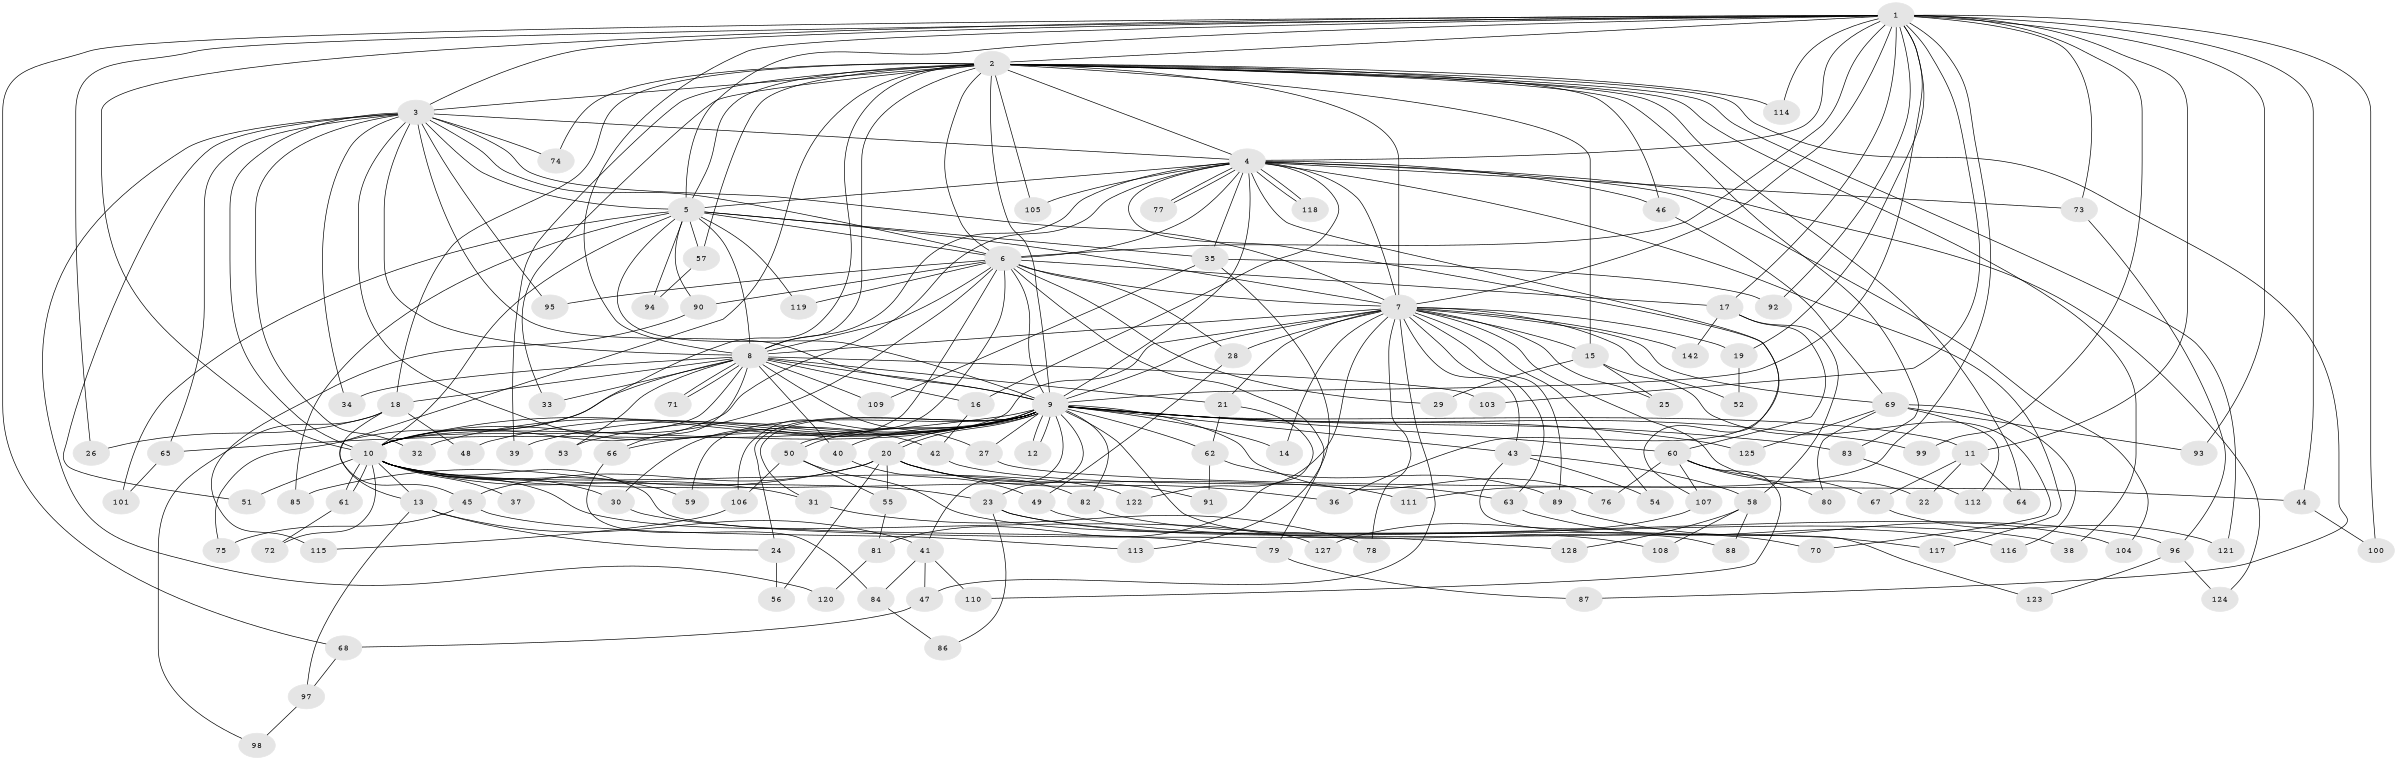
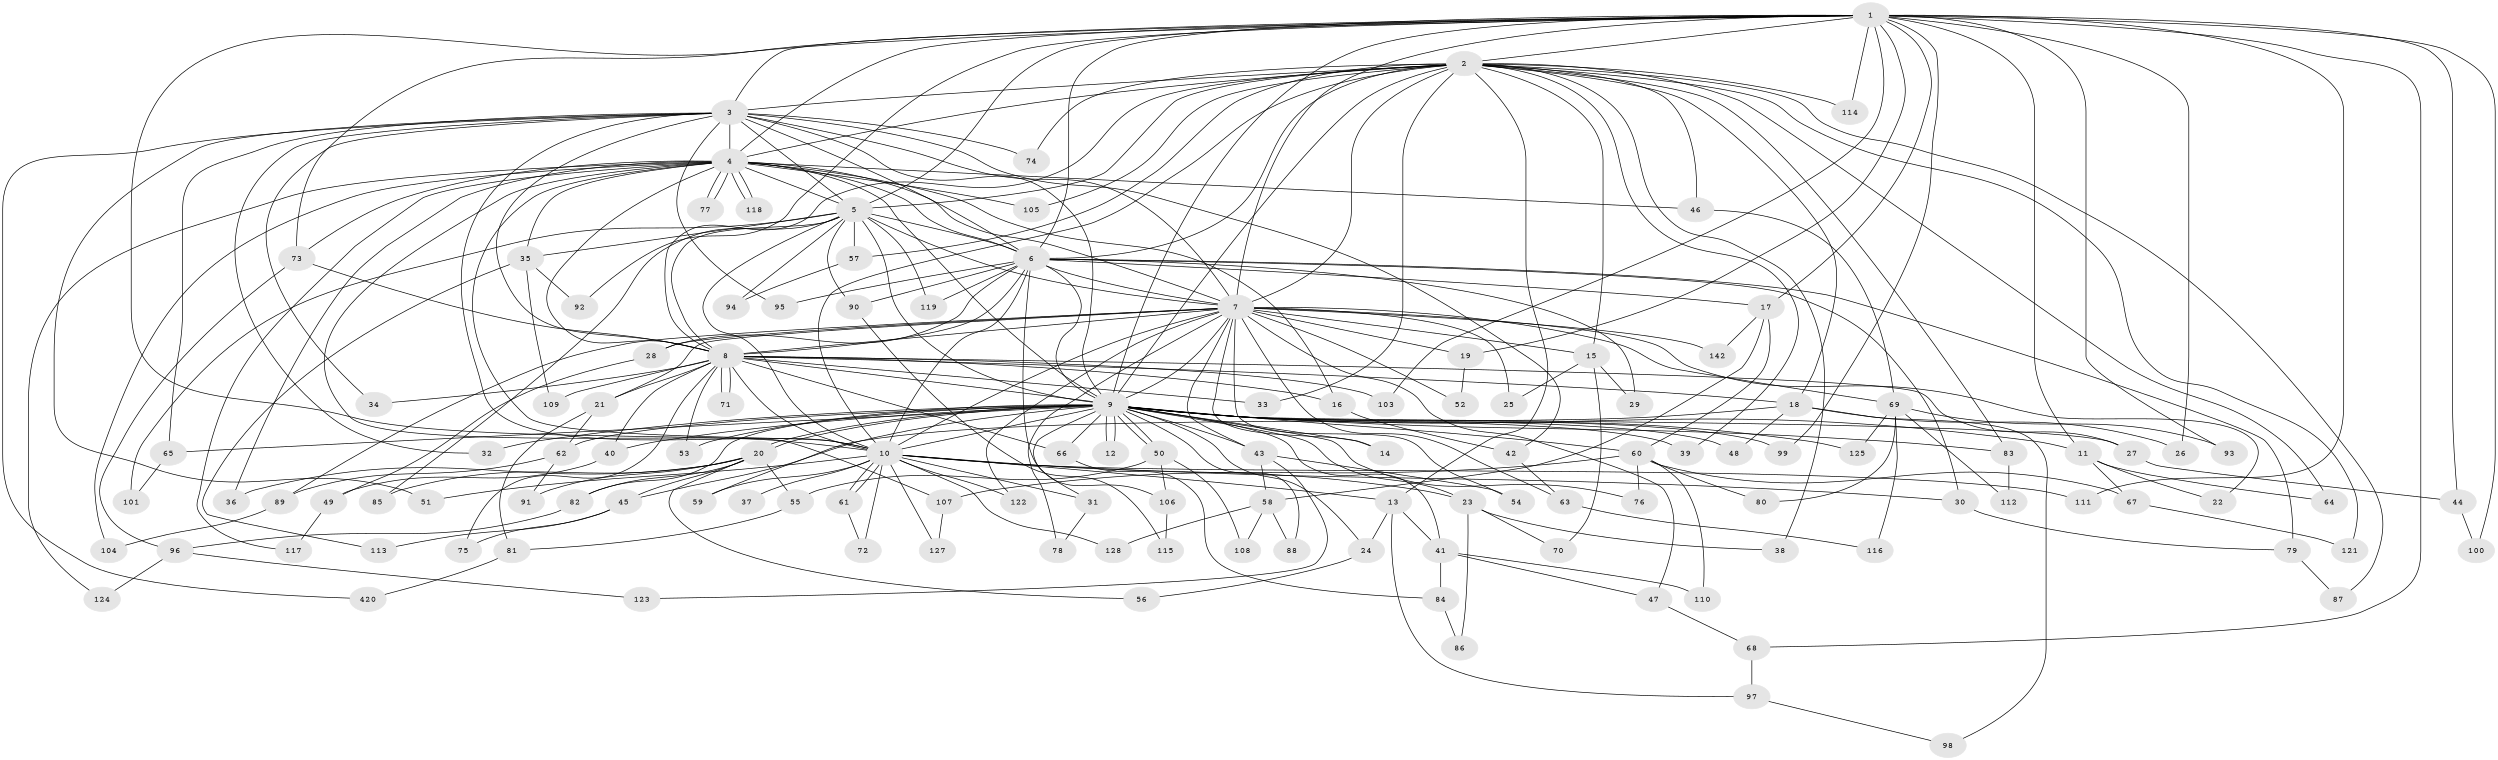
(1035, 32) -> (508, 319)
(826, 599) -> (368, 599)
